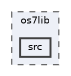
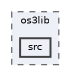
(35, 21) -> (35, 21)
